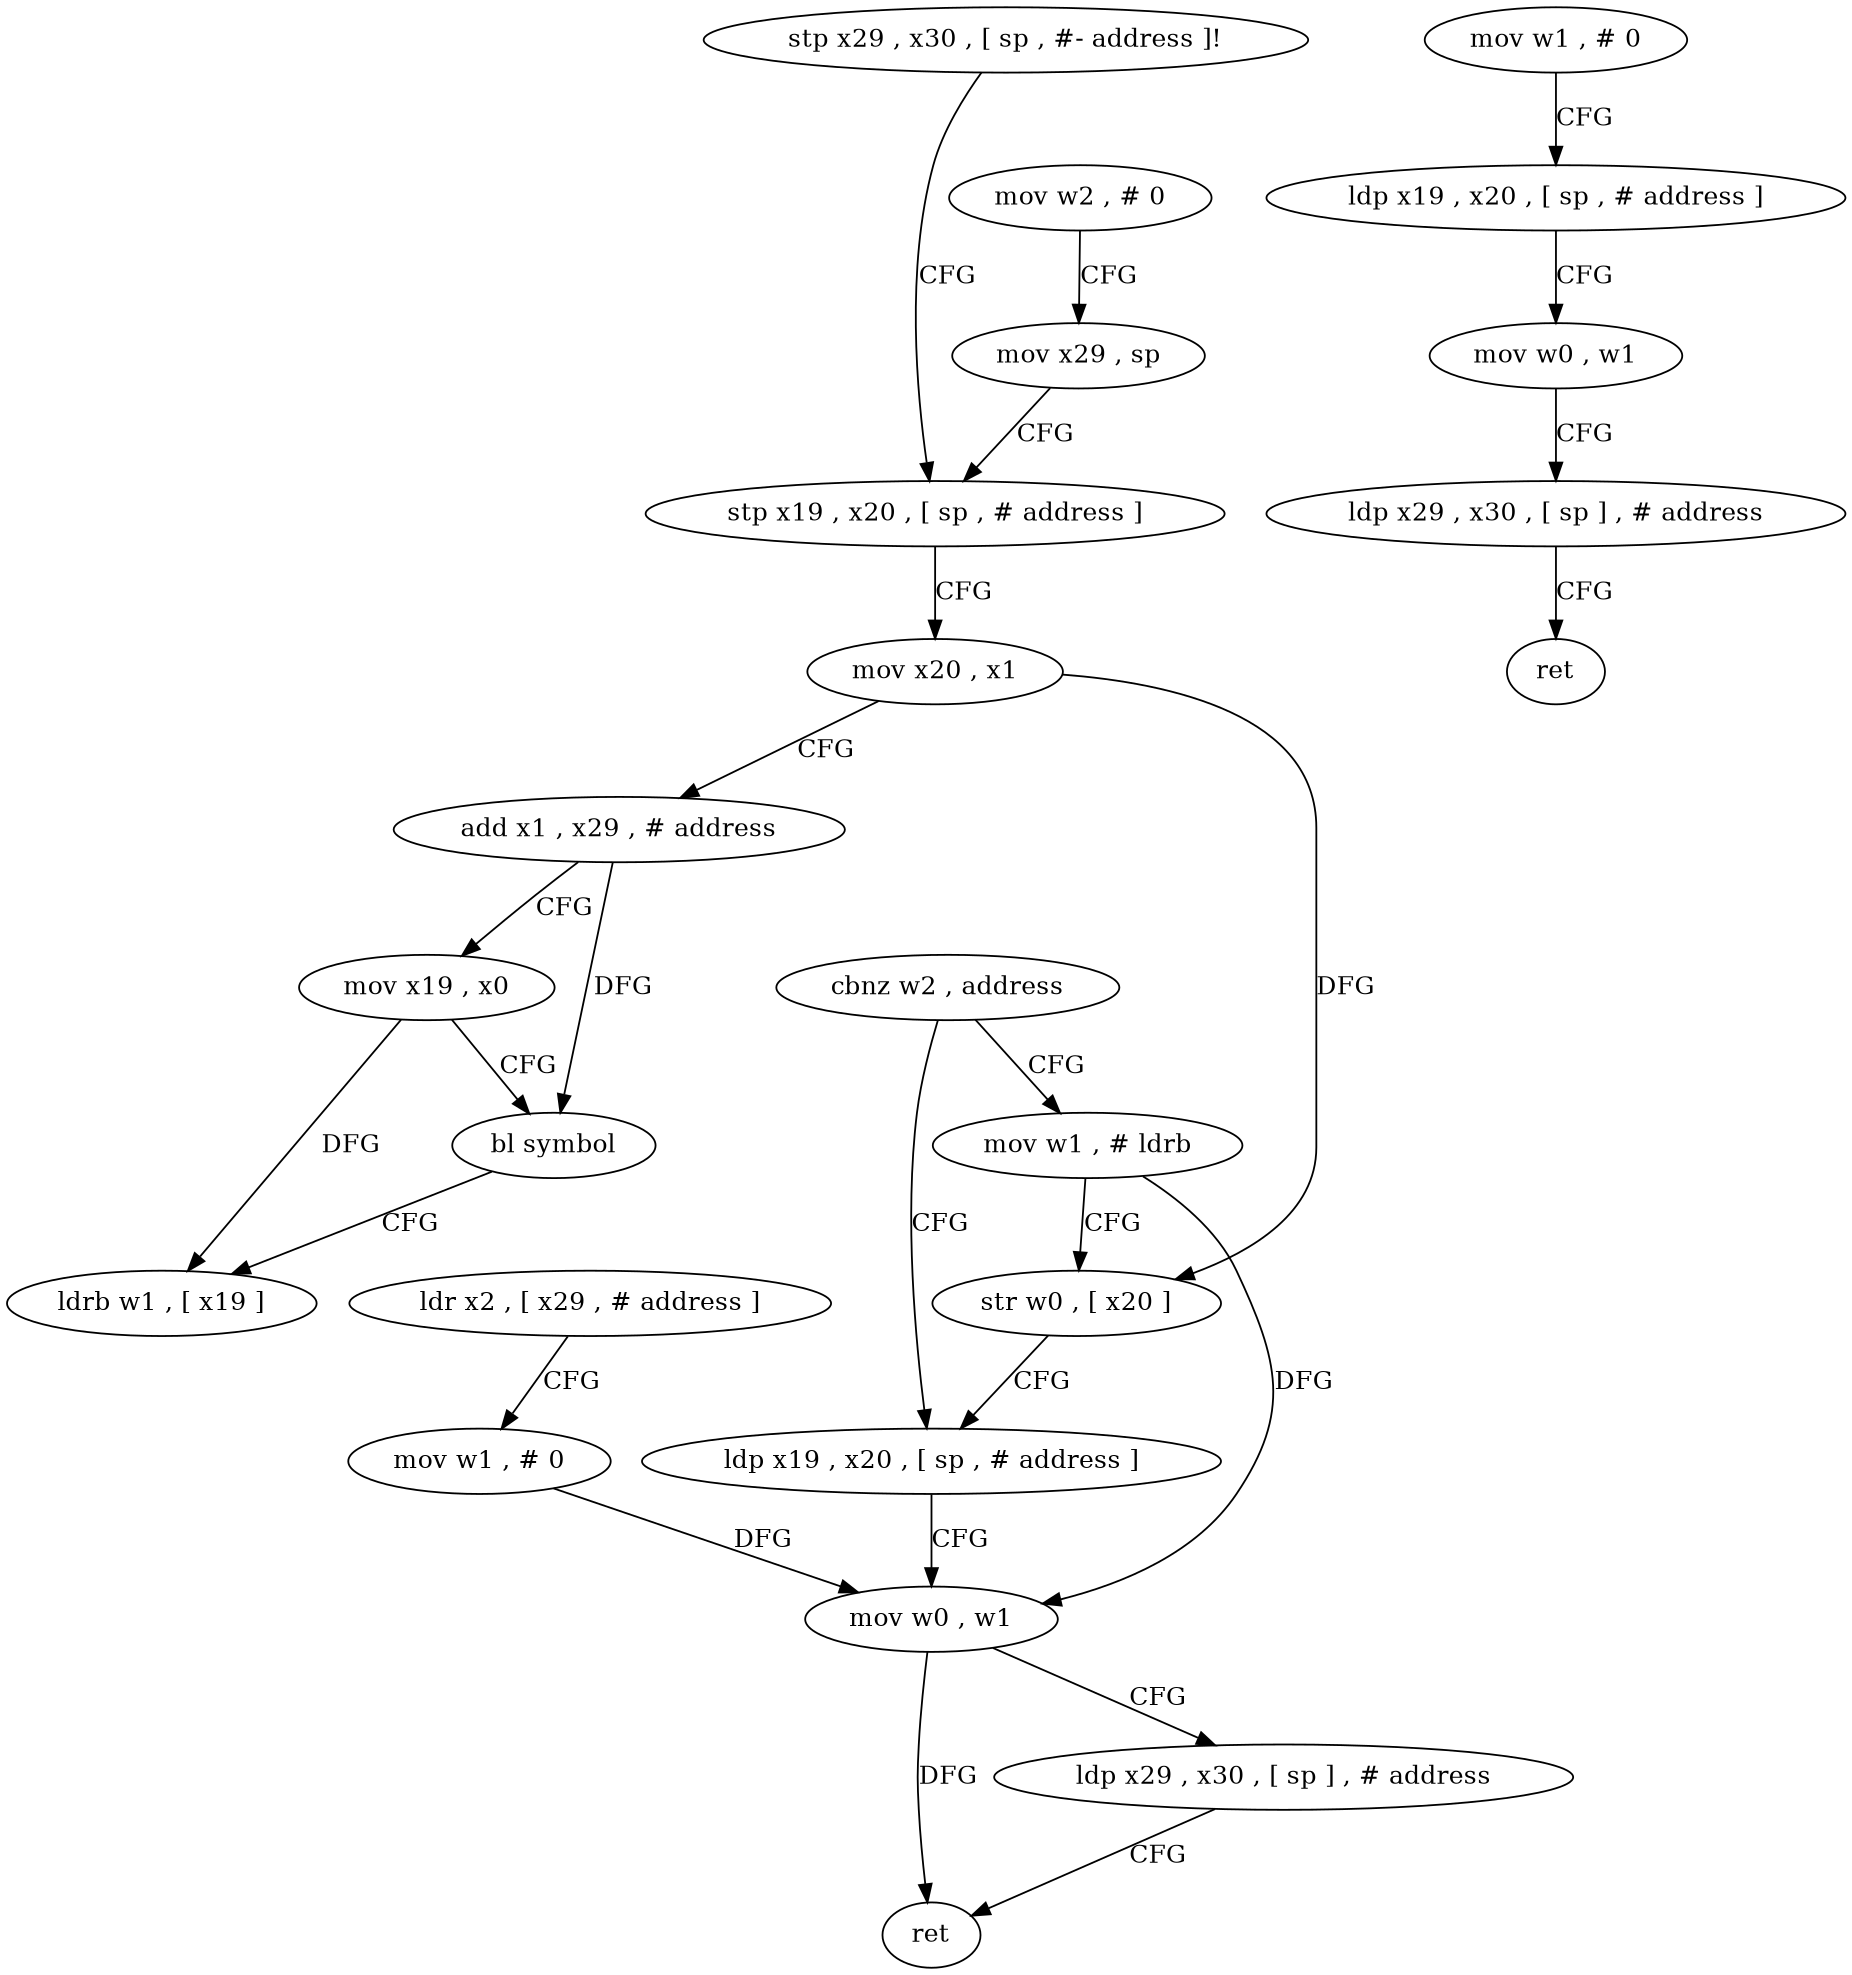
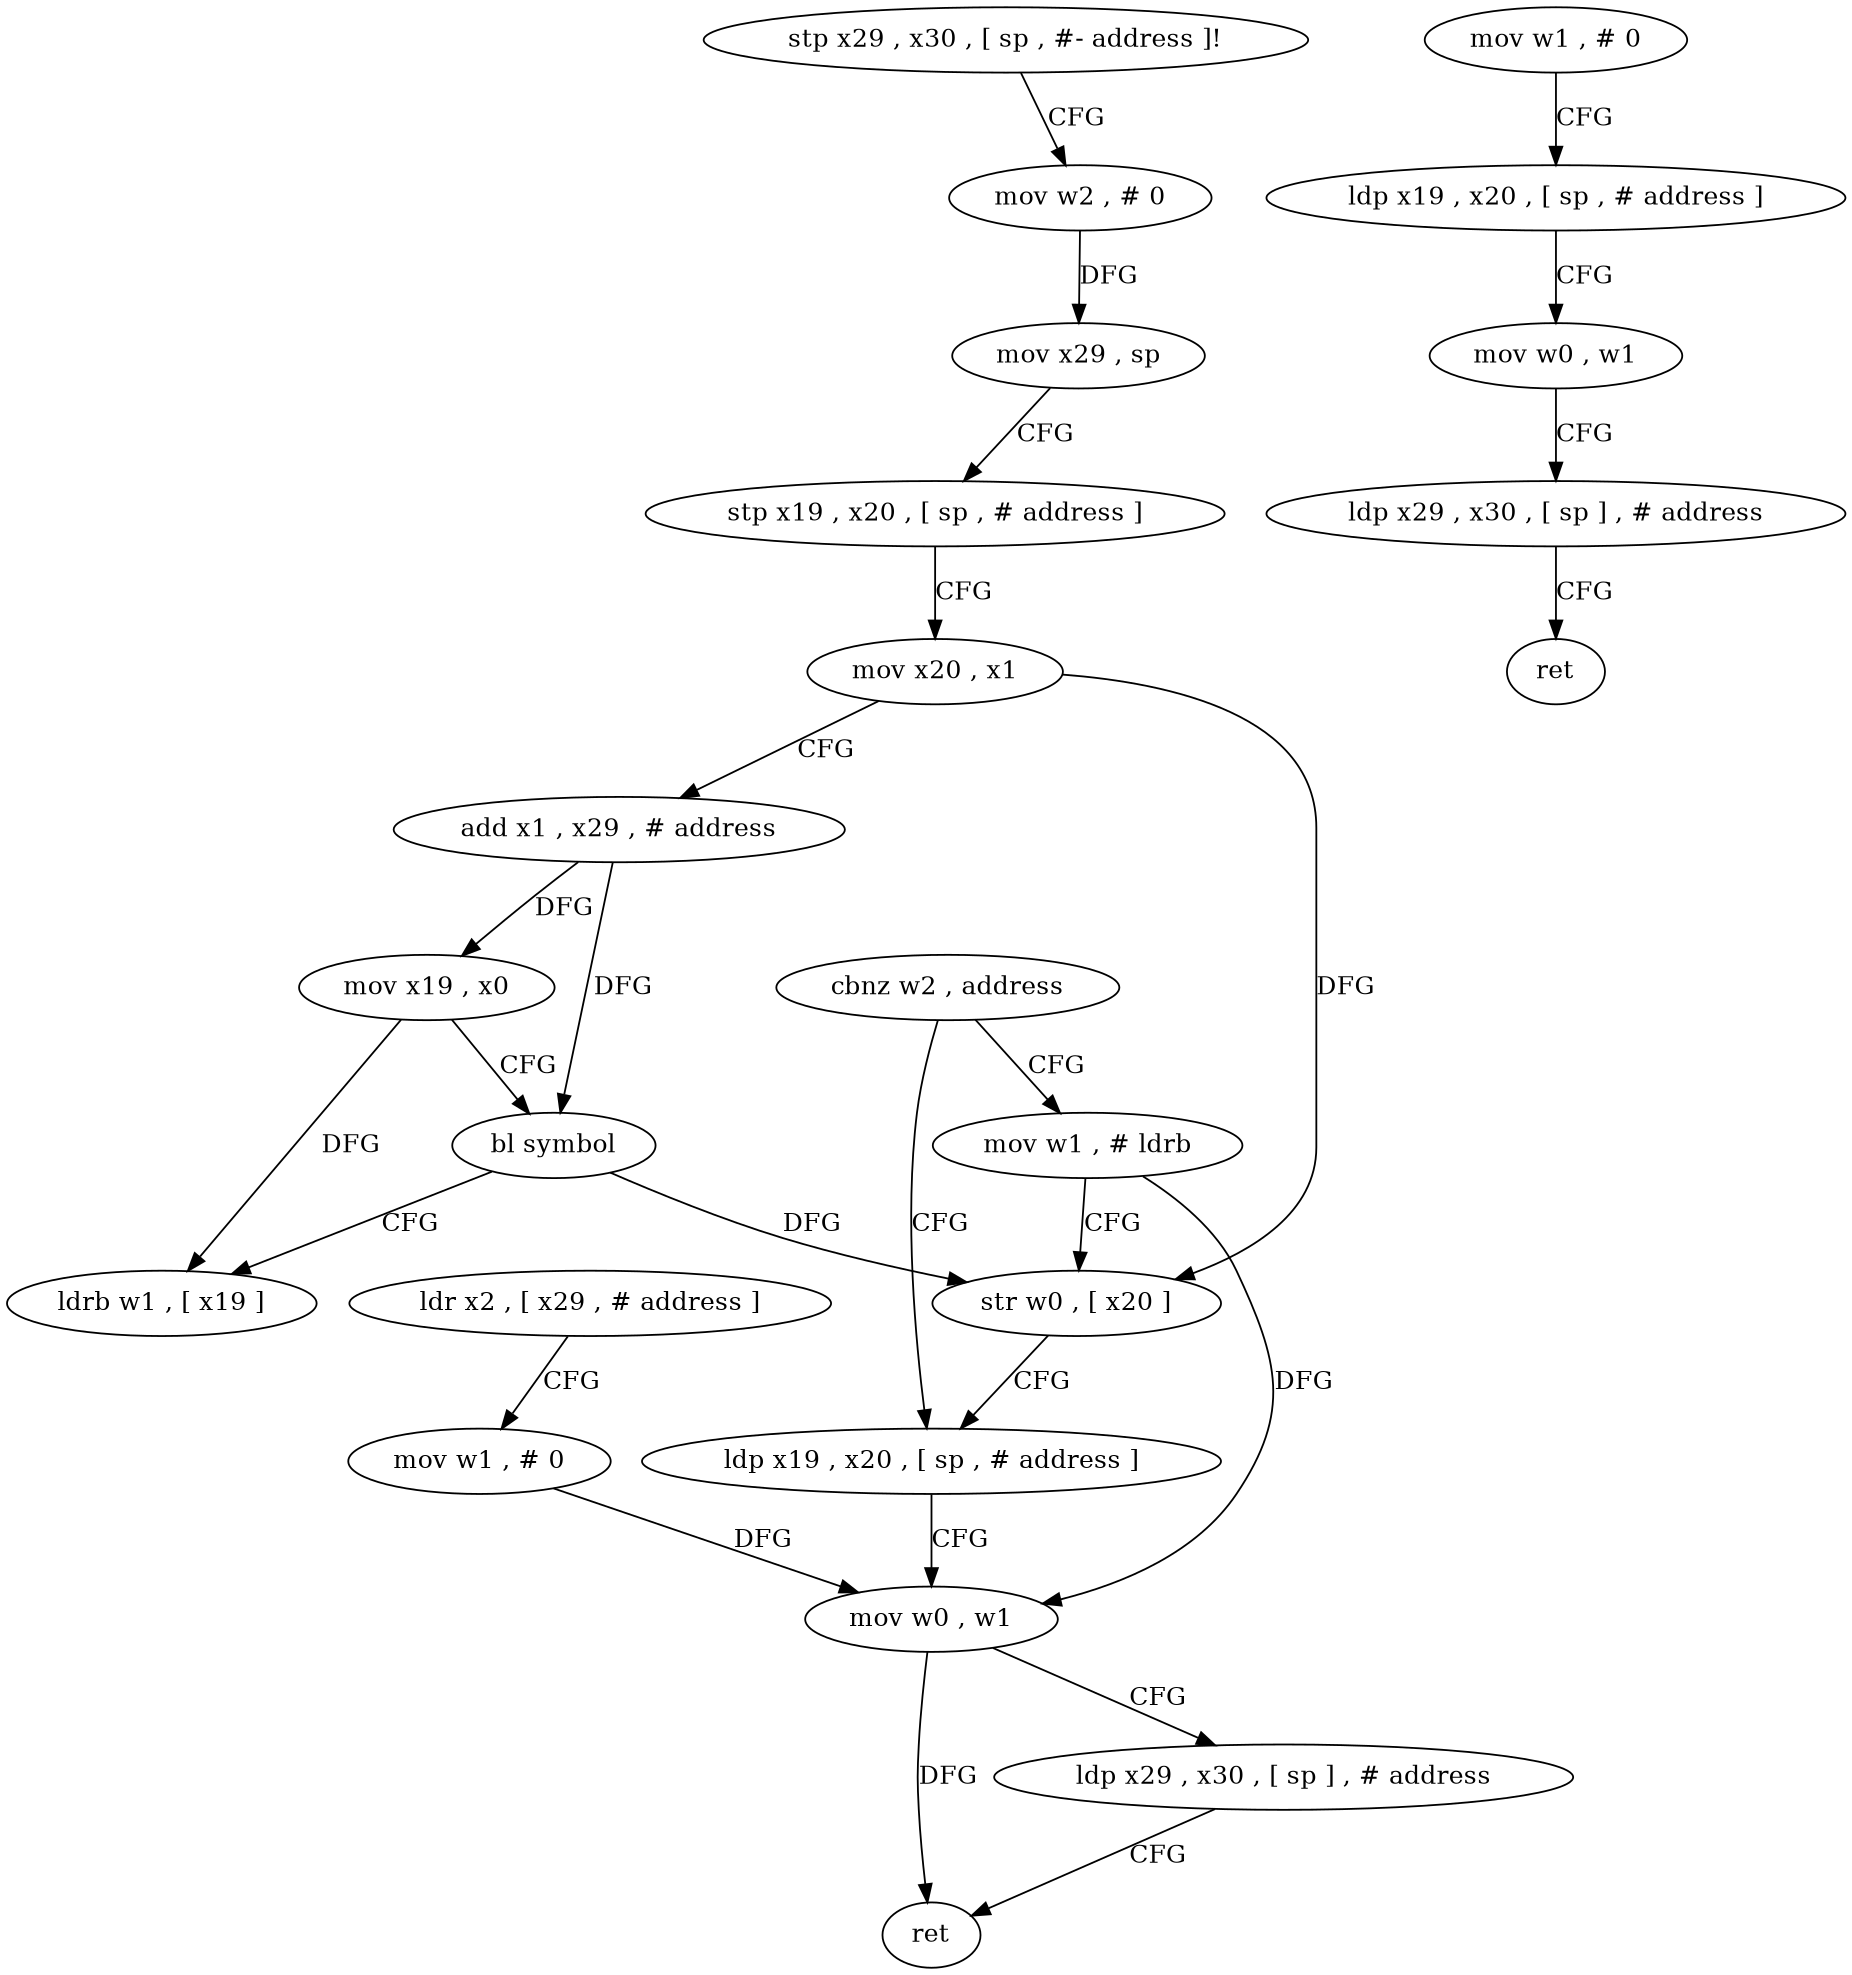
(918, 261) -> (1039, 111)
(1109, 277) -> (1109, 277)
(565, 909) -> (565, 909)
none -> (776, 1236)
